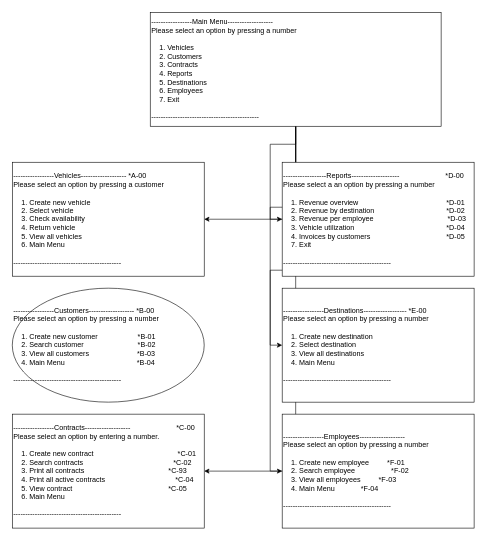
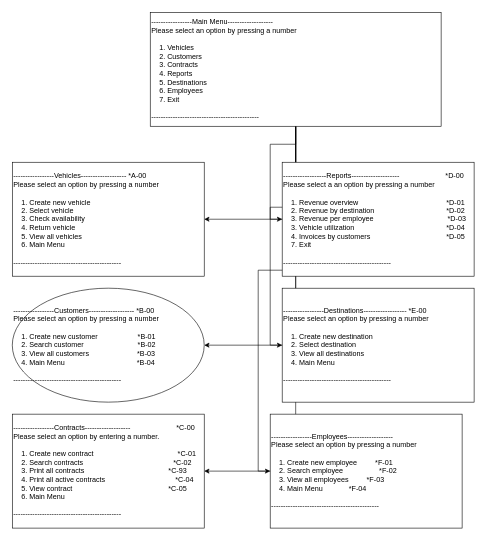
(109, 219) -> (109, 219)
none -> (256, 345)
(378, 471) -> (366, 471)
